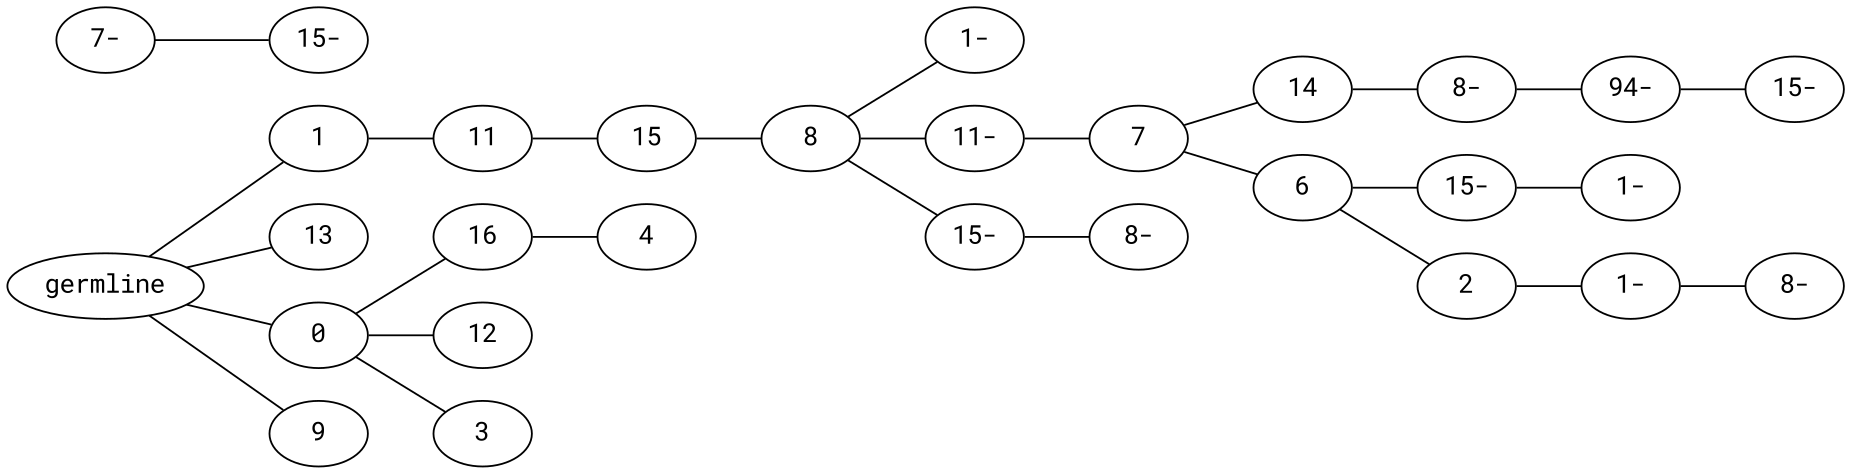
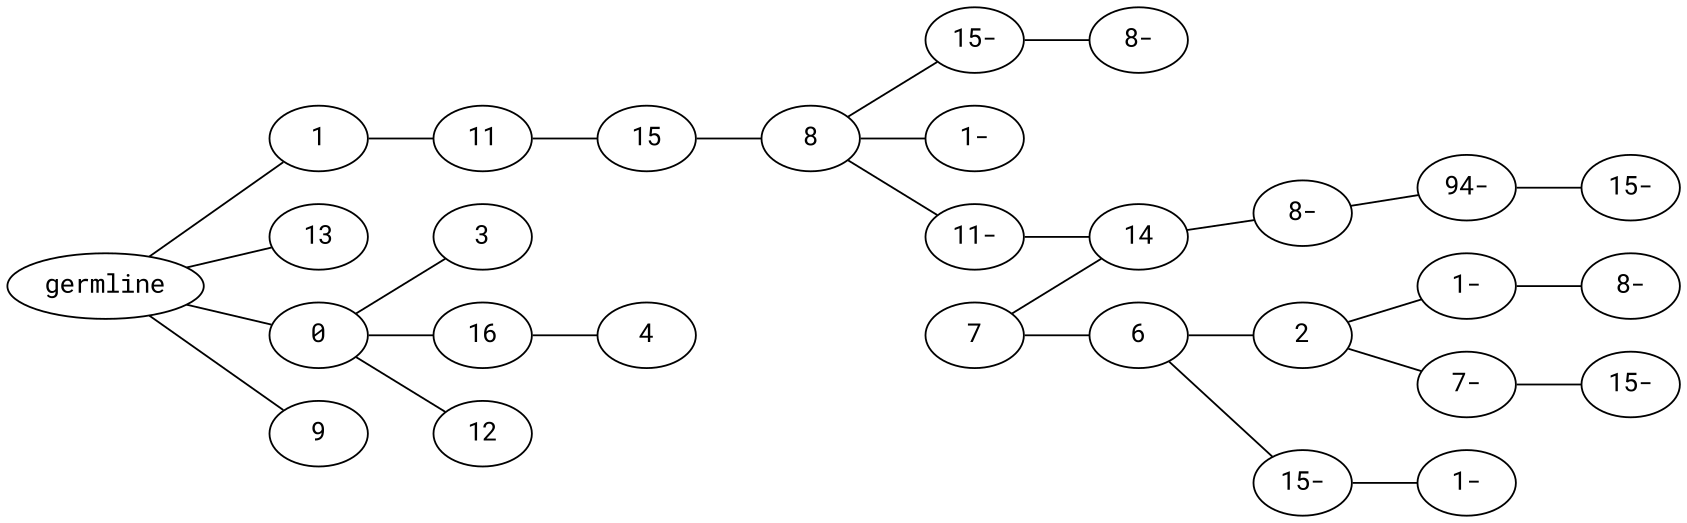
(1057, 138) -> (1057, 237)
none -> (1385, 360)
